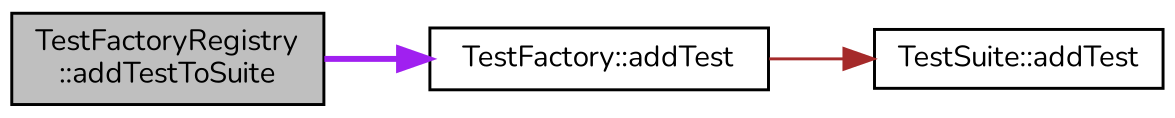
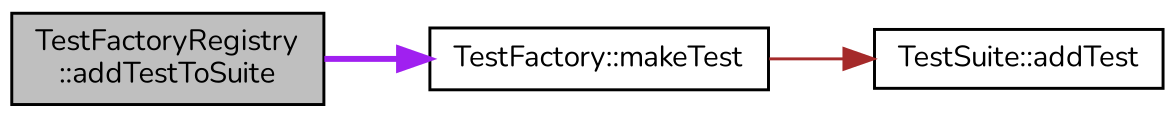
(599, 59) -> (599, 59)
